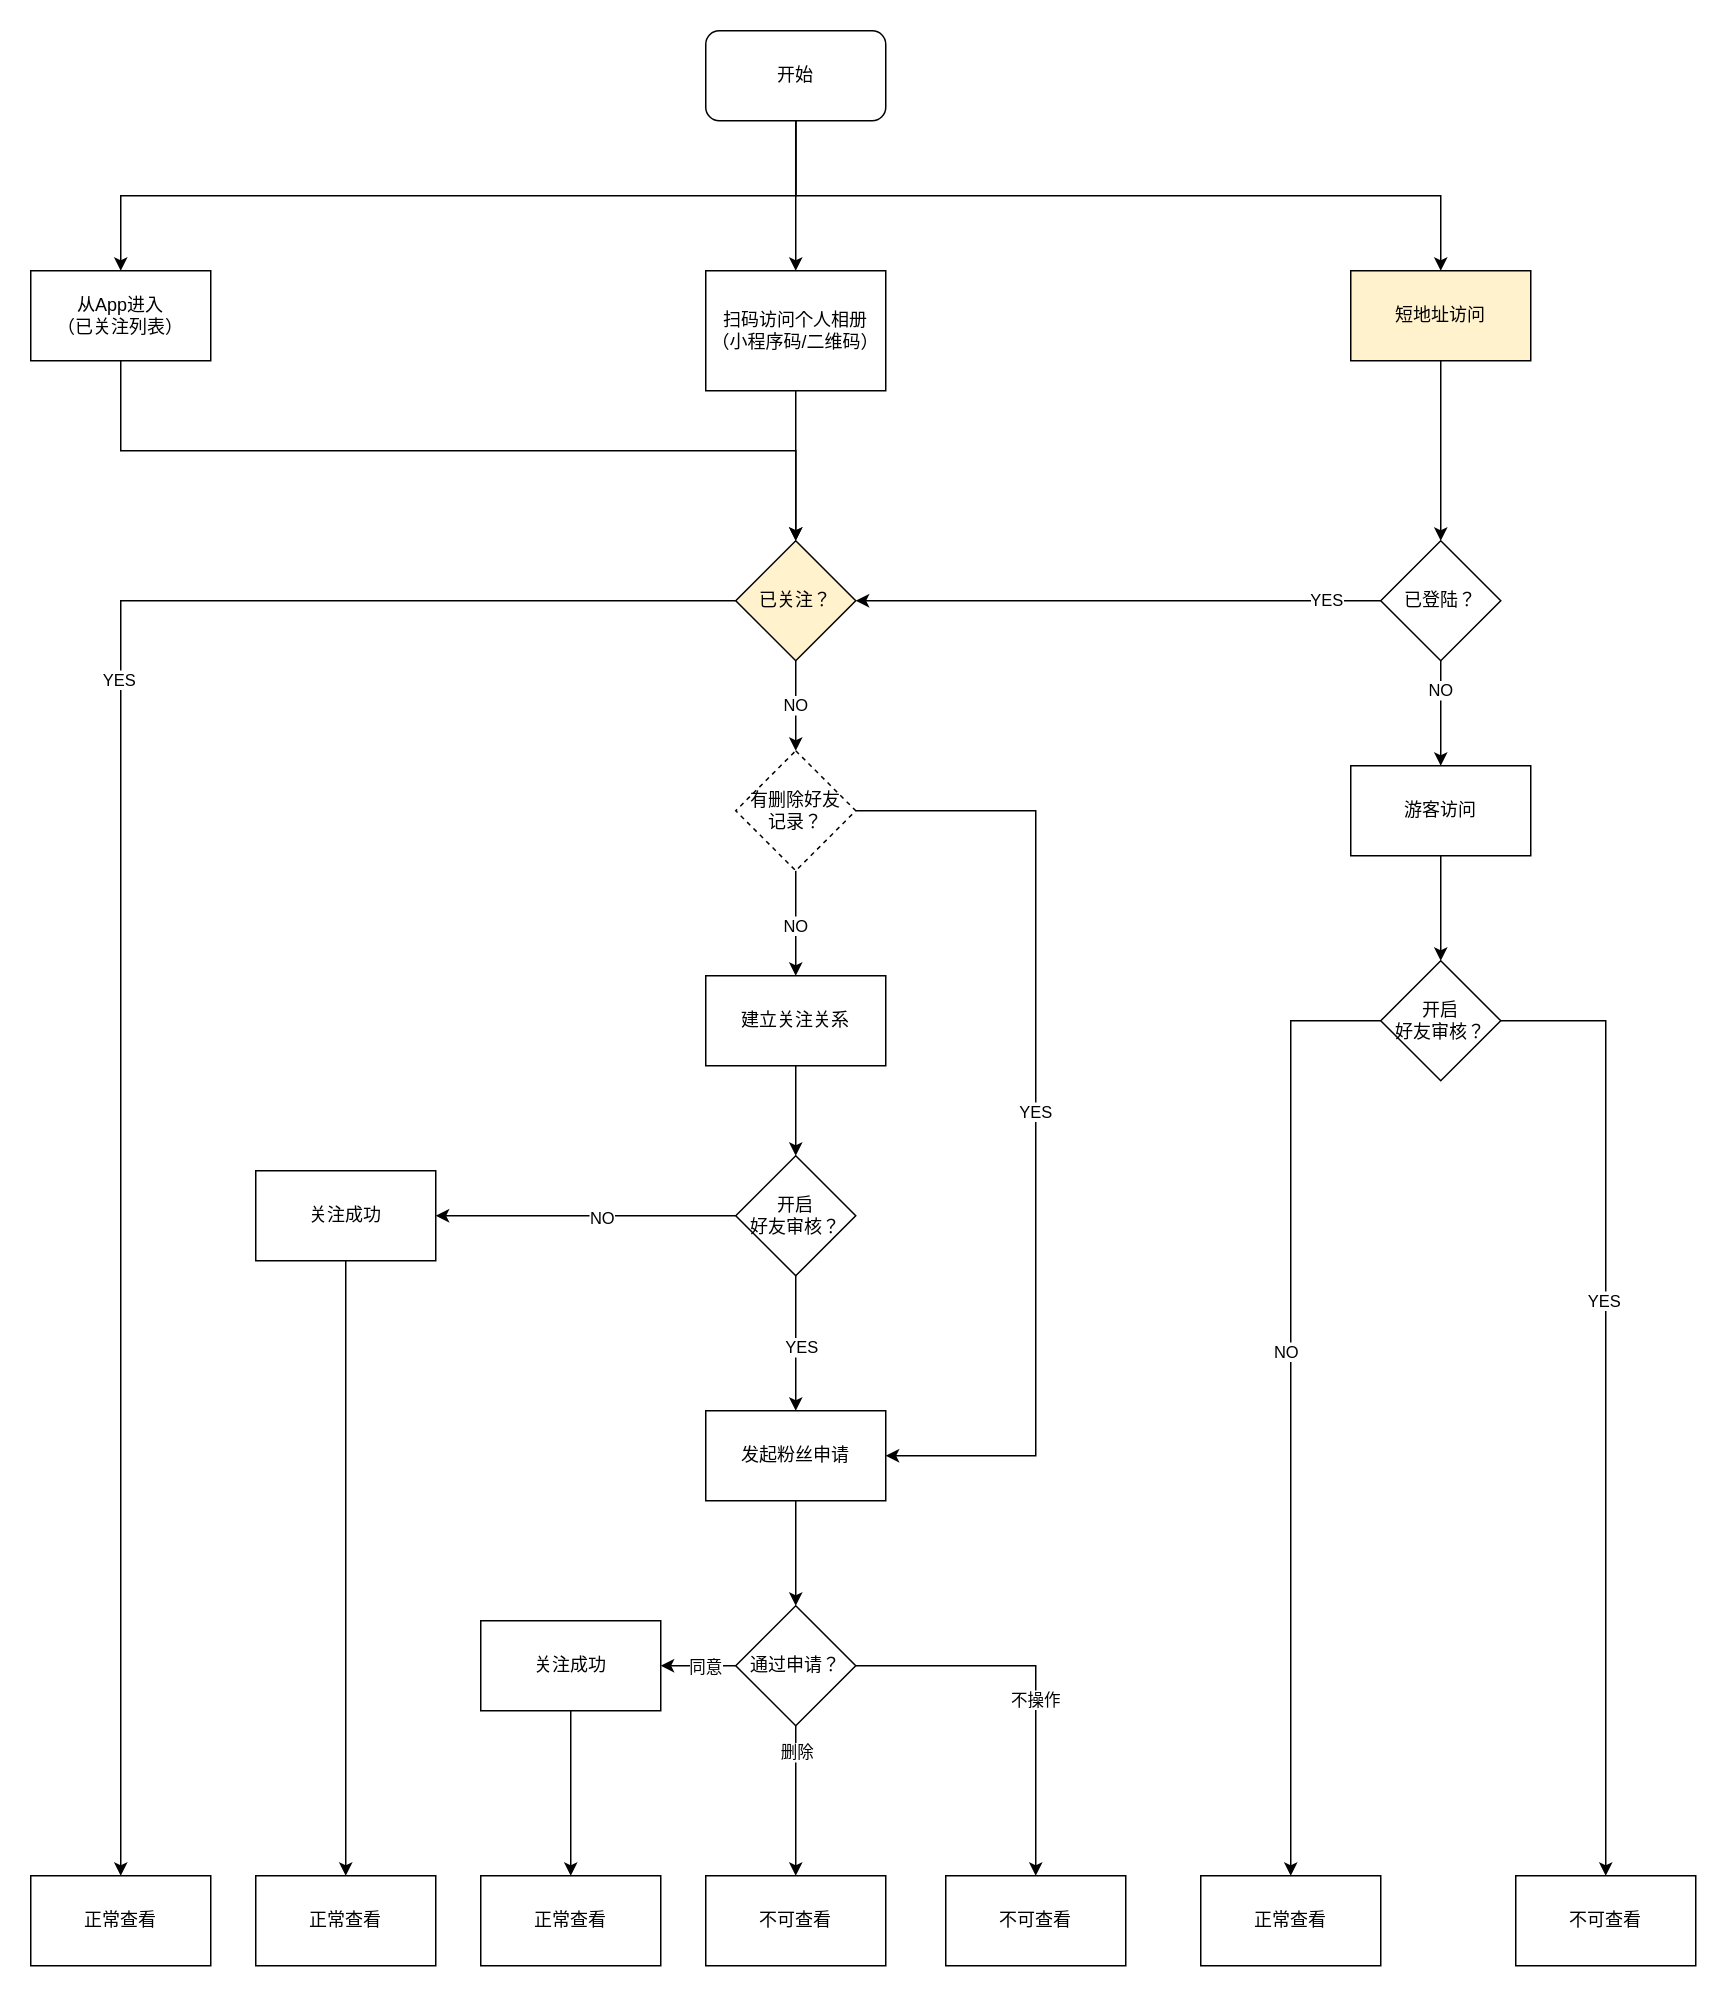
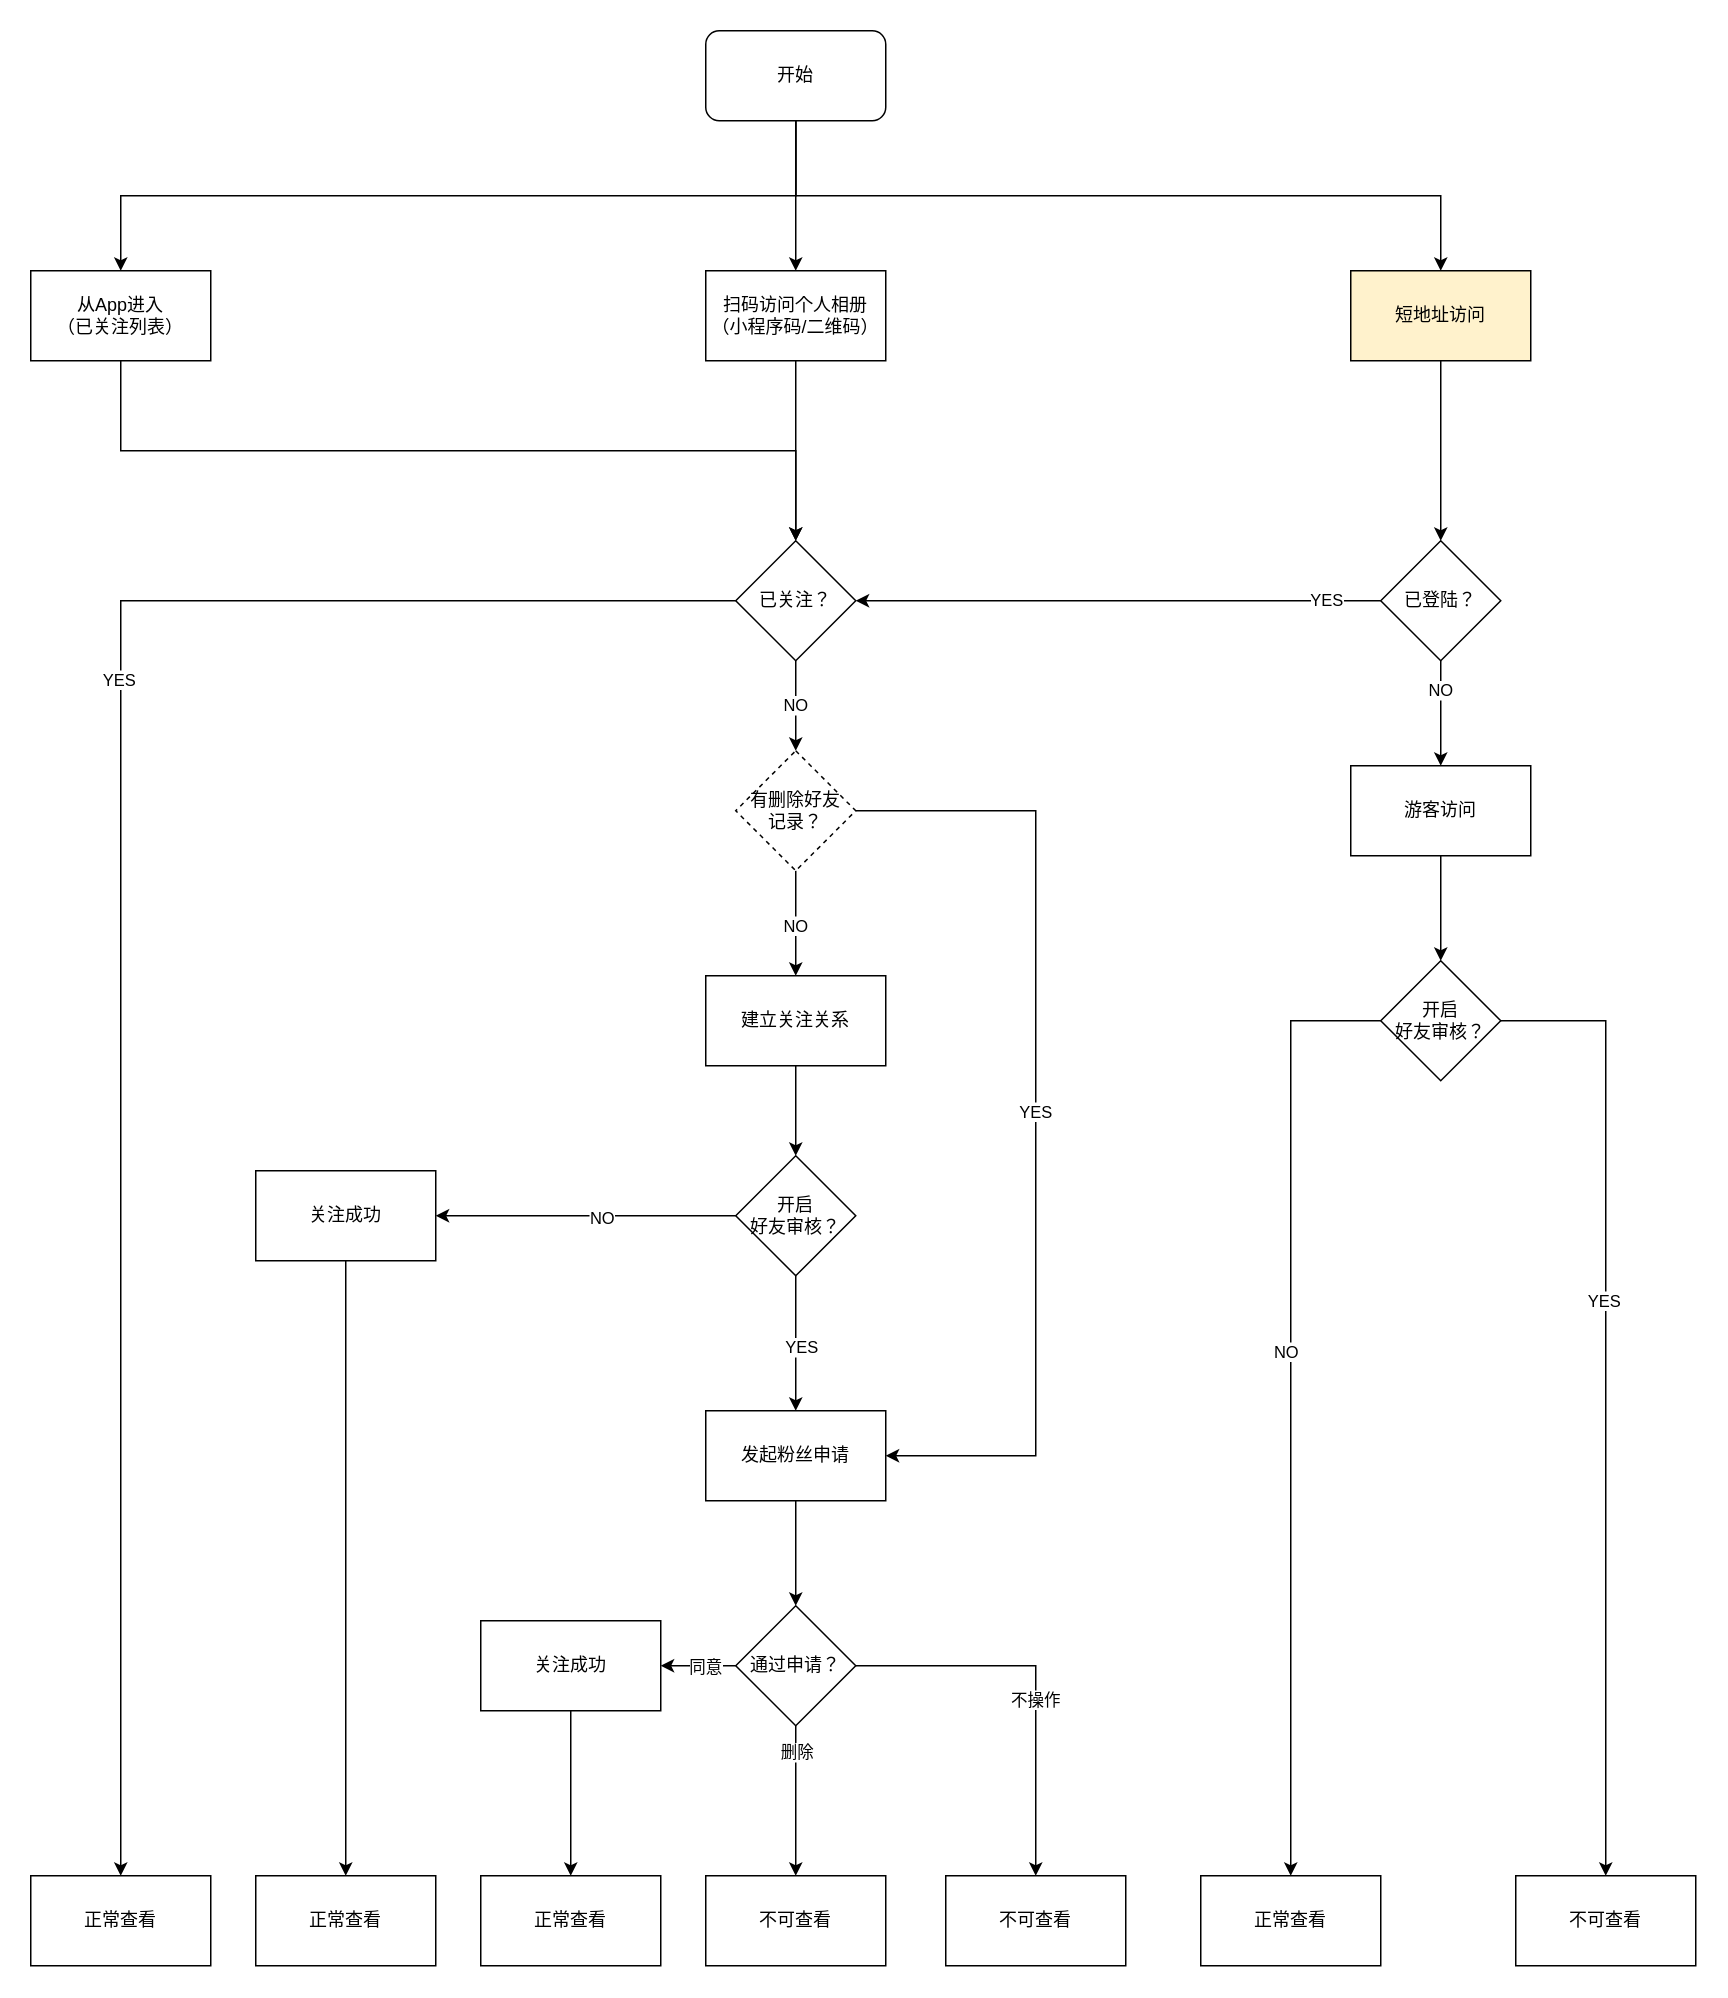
(796, 331) -> (796, 316)
(796, 601) -> (796, 601)
